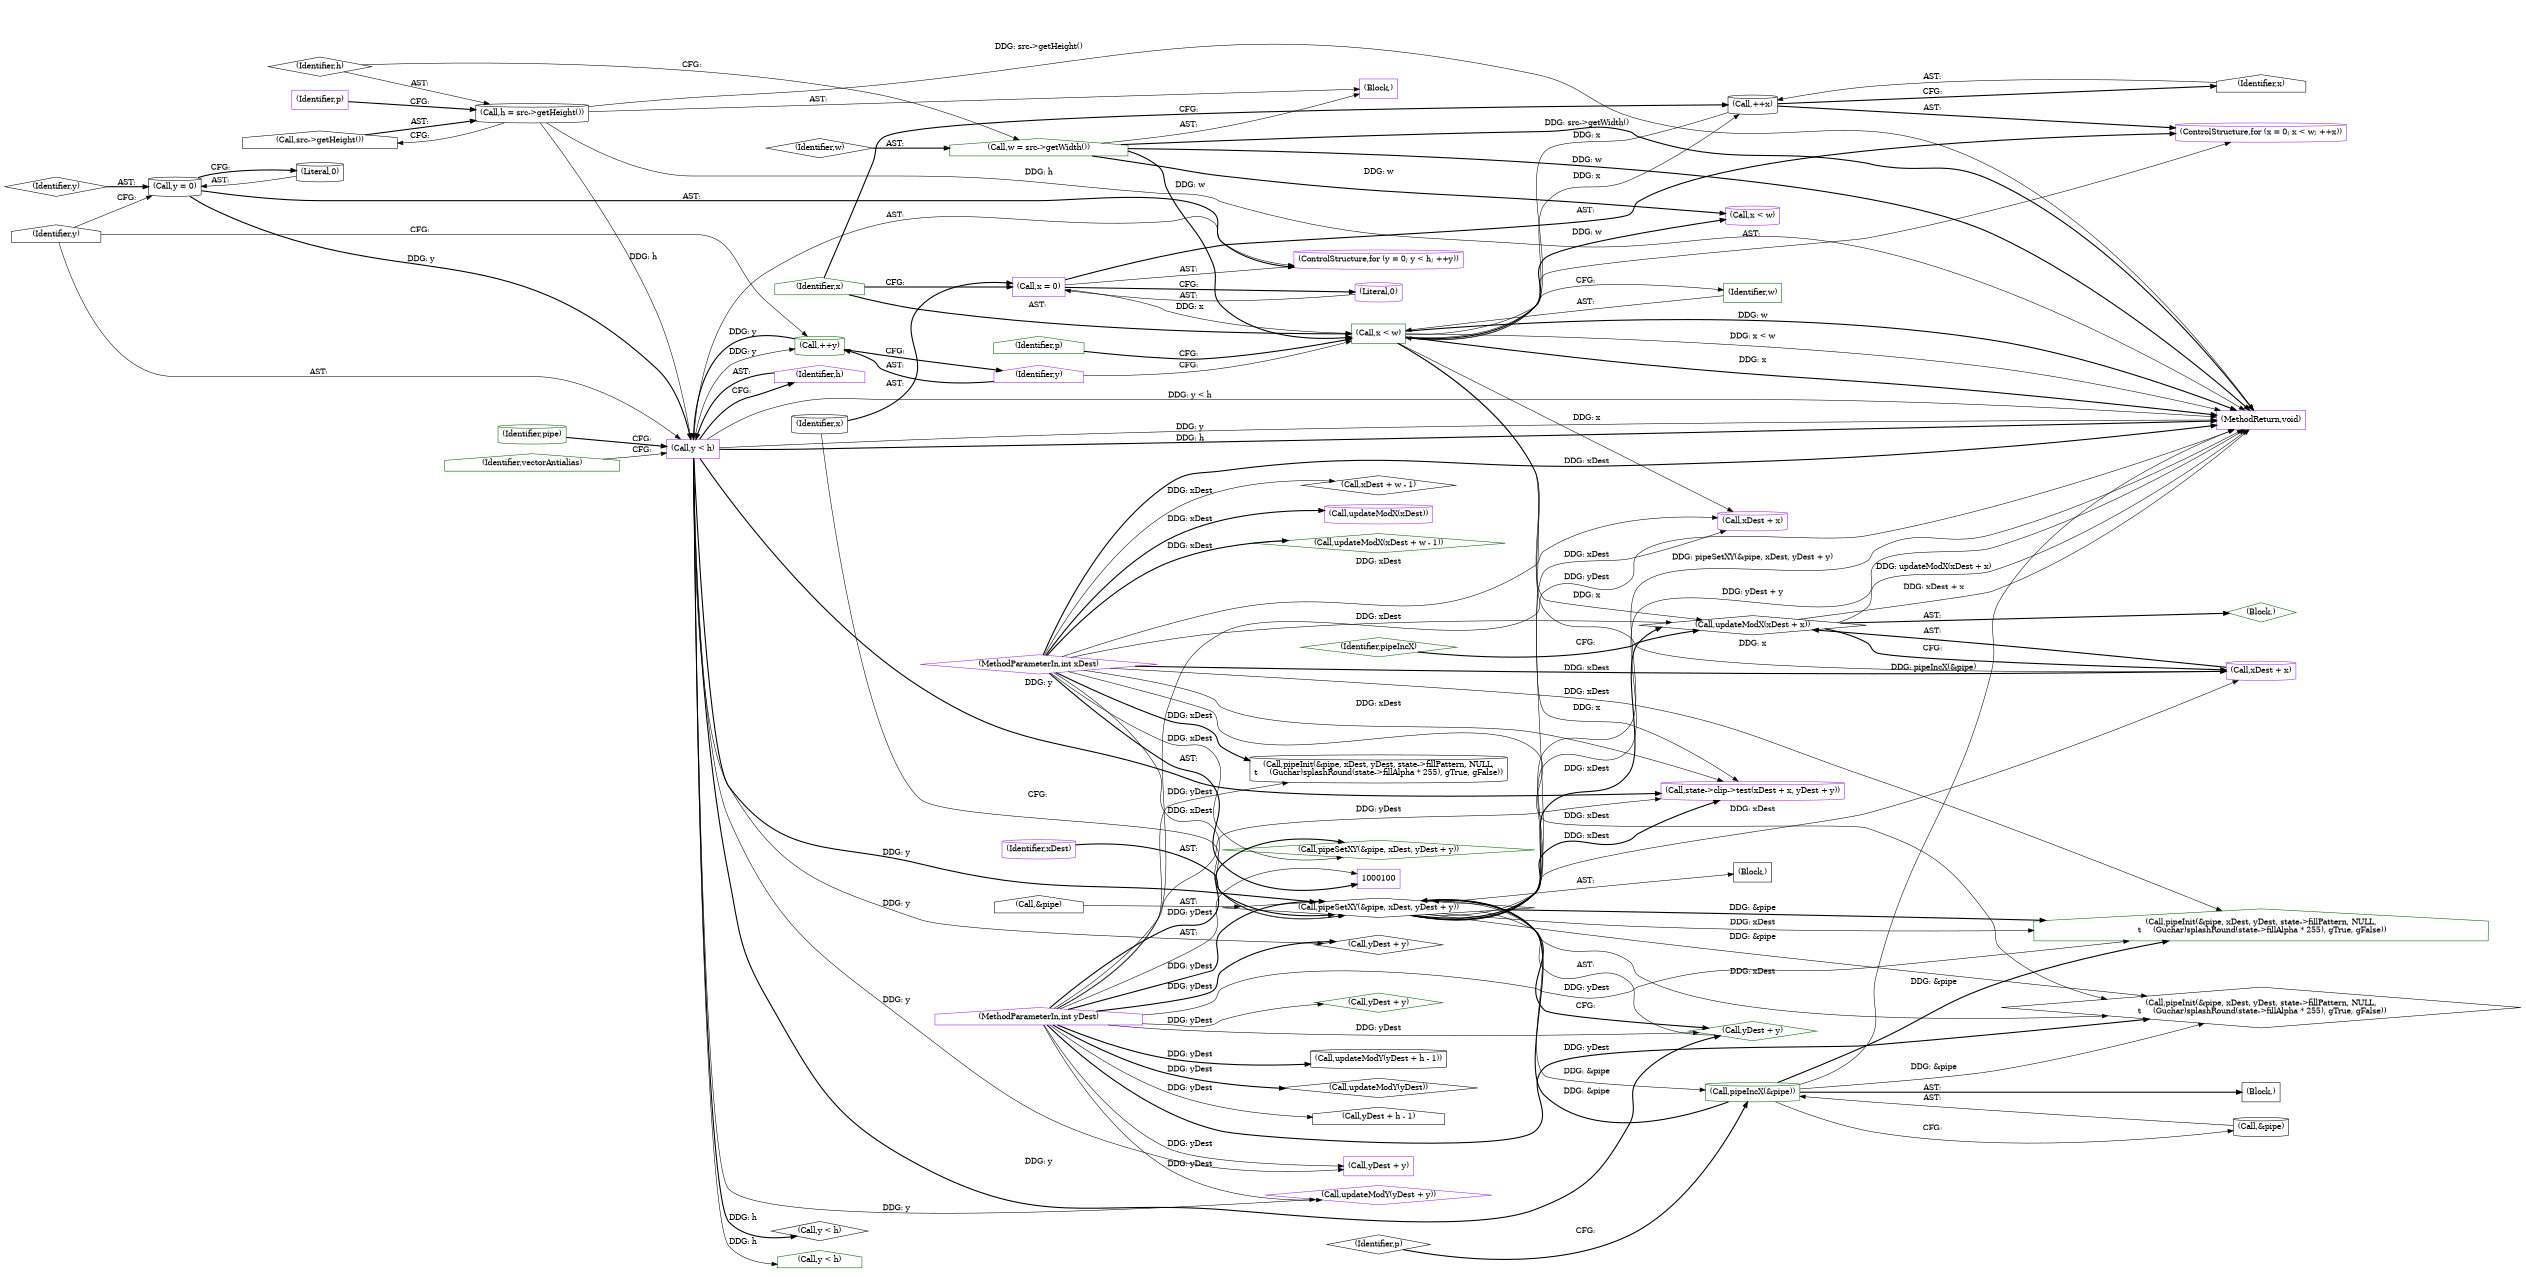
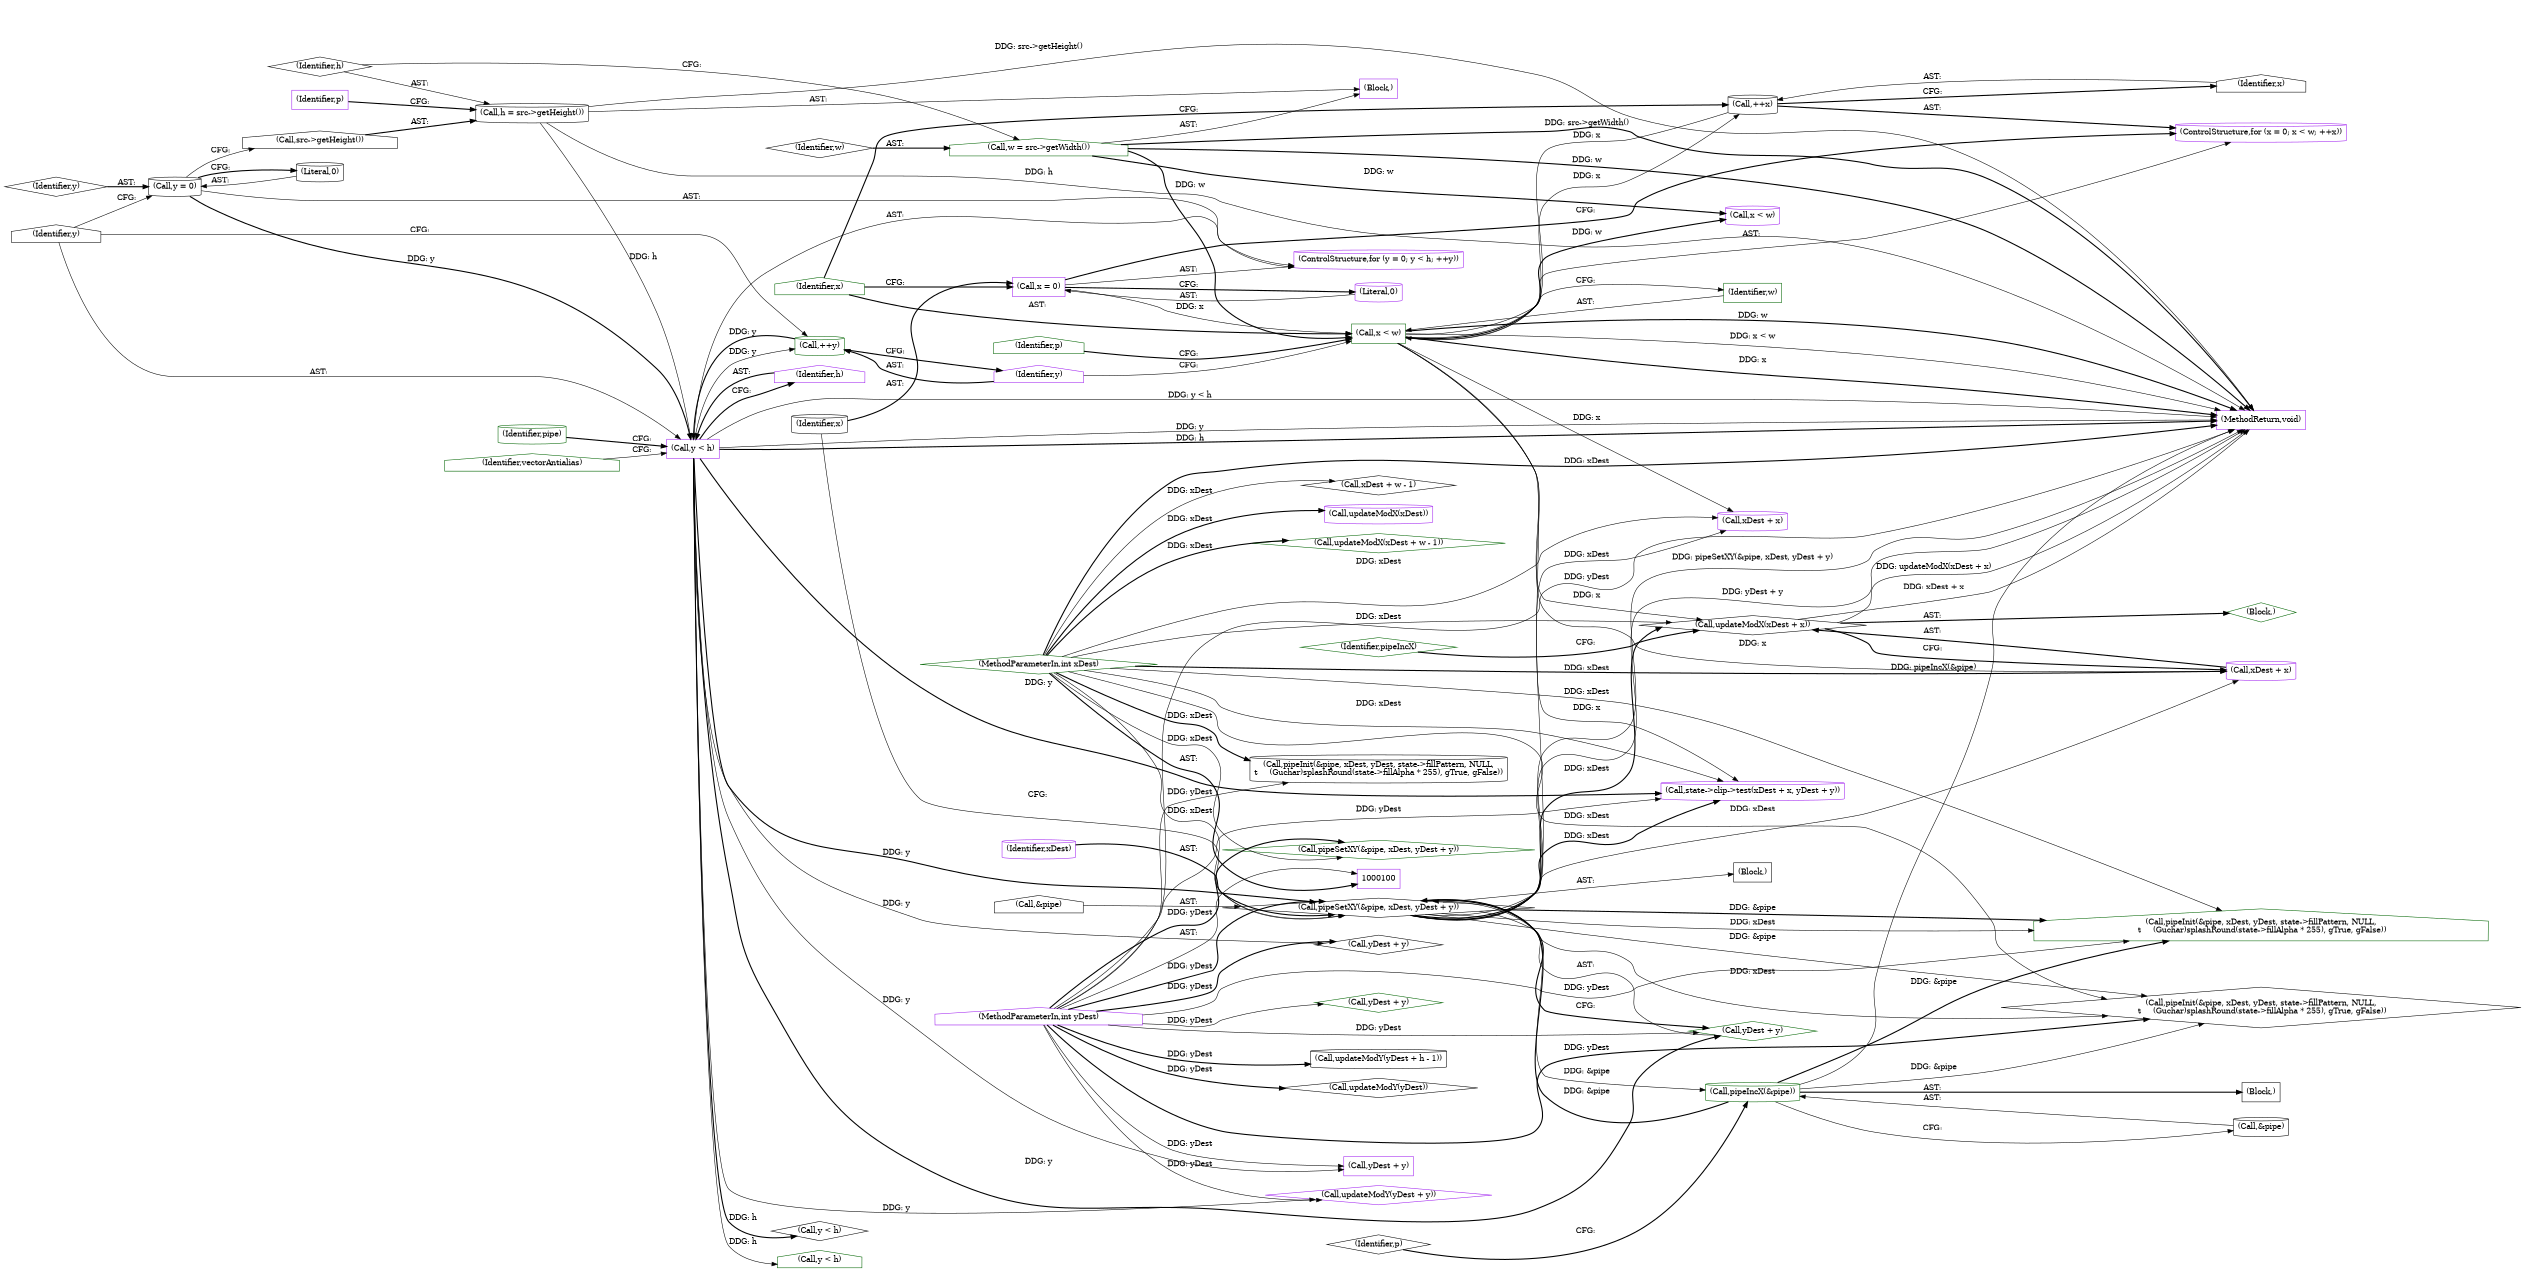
(454, 137) -> (216, 159)
(761, 201) -> (761, 201)
(1587, 211) -> (1587, 211)
(1039, 664) -> (1039, 664)
(1379, 1117) -> none
